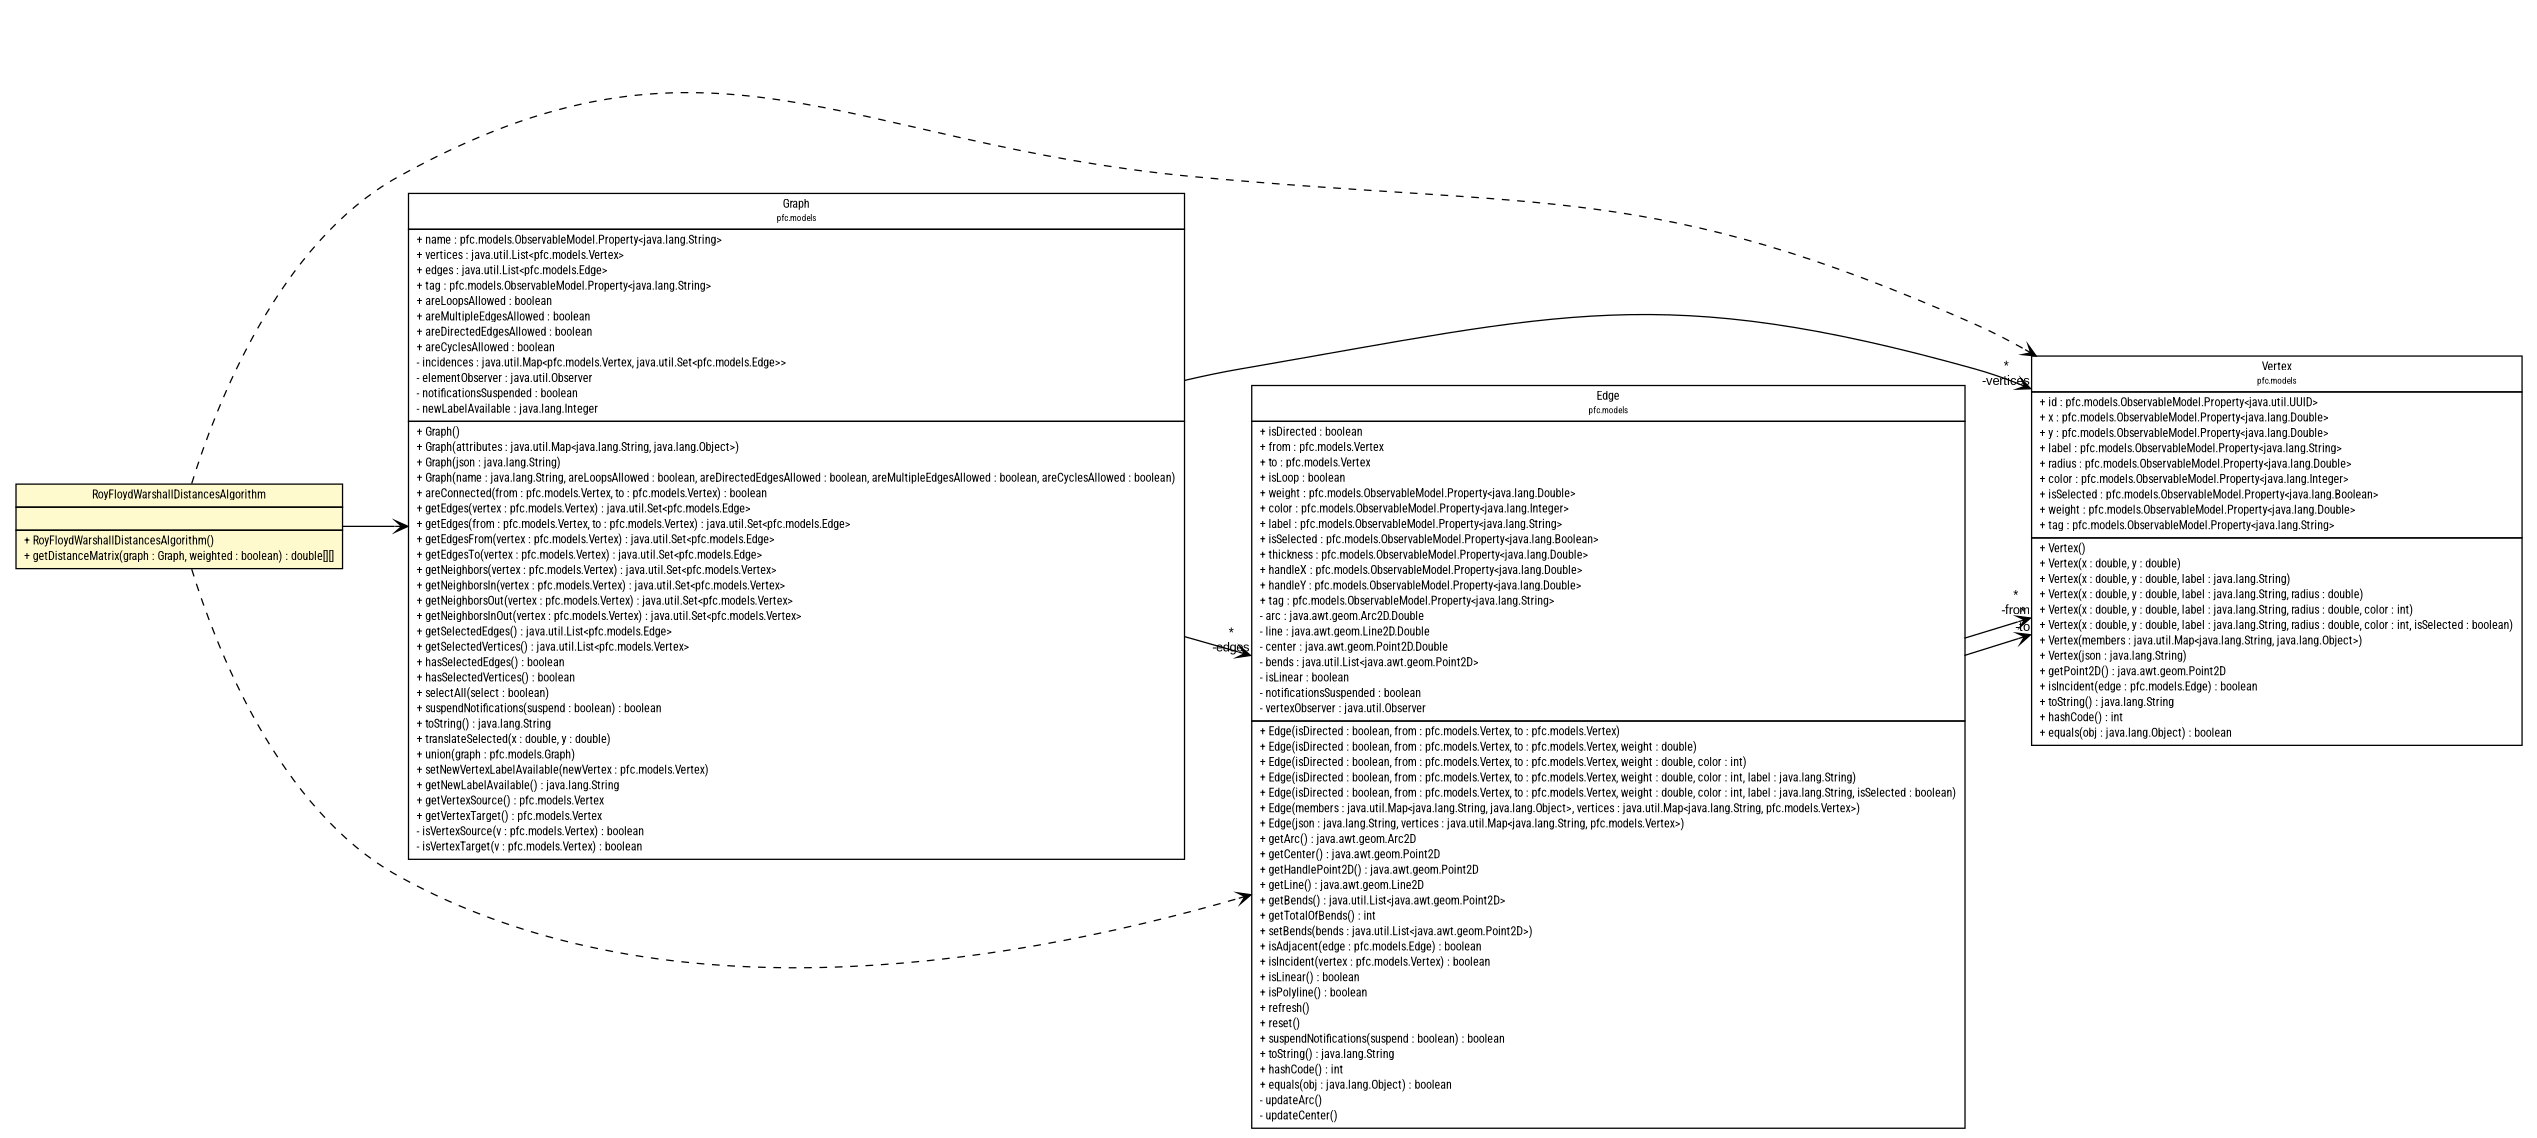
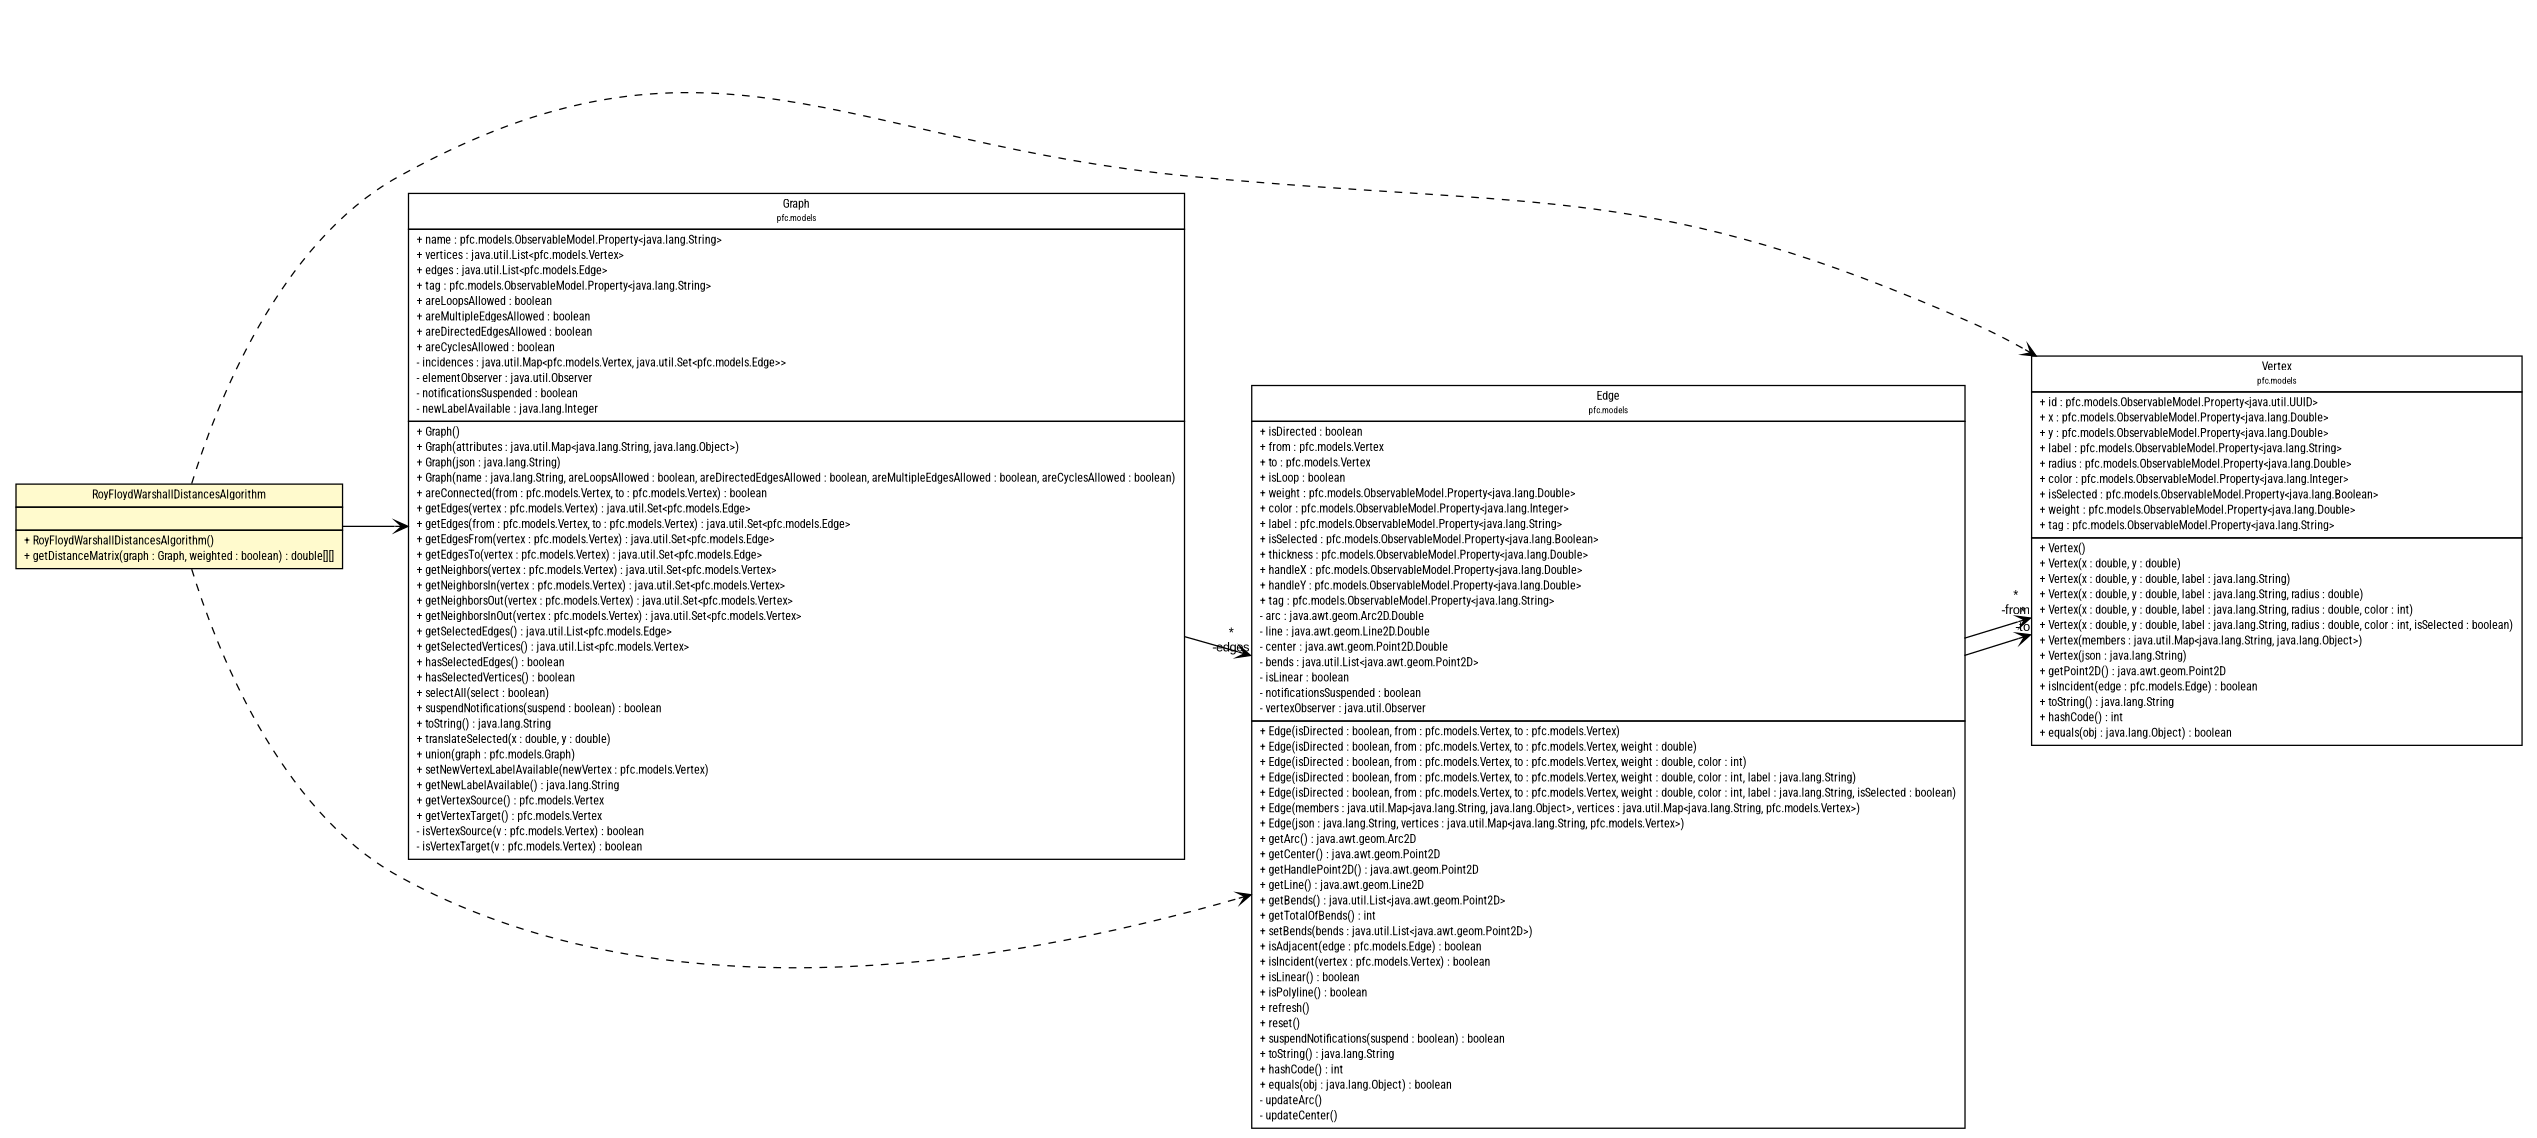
(1603, 316) -> none
